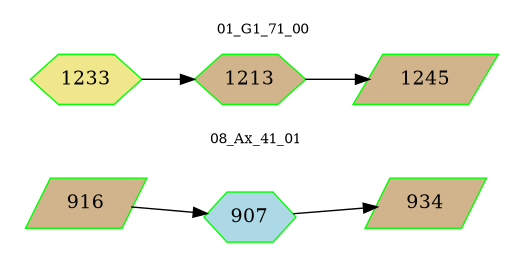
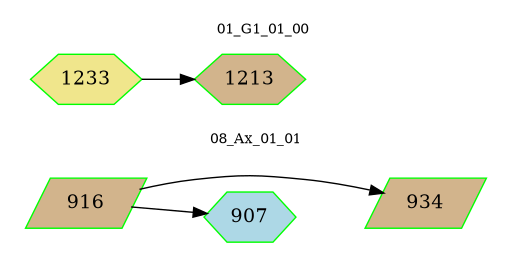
(263, 30) -> (263, 30)
(426, 79) -> none
(256, 140) -> (256, 140)
(328, 211) -> (255, 176)
